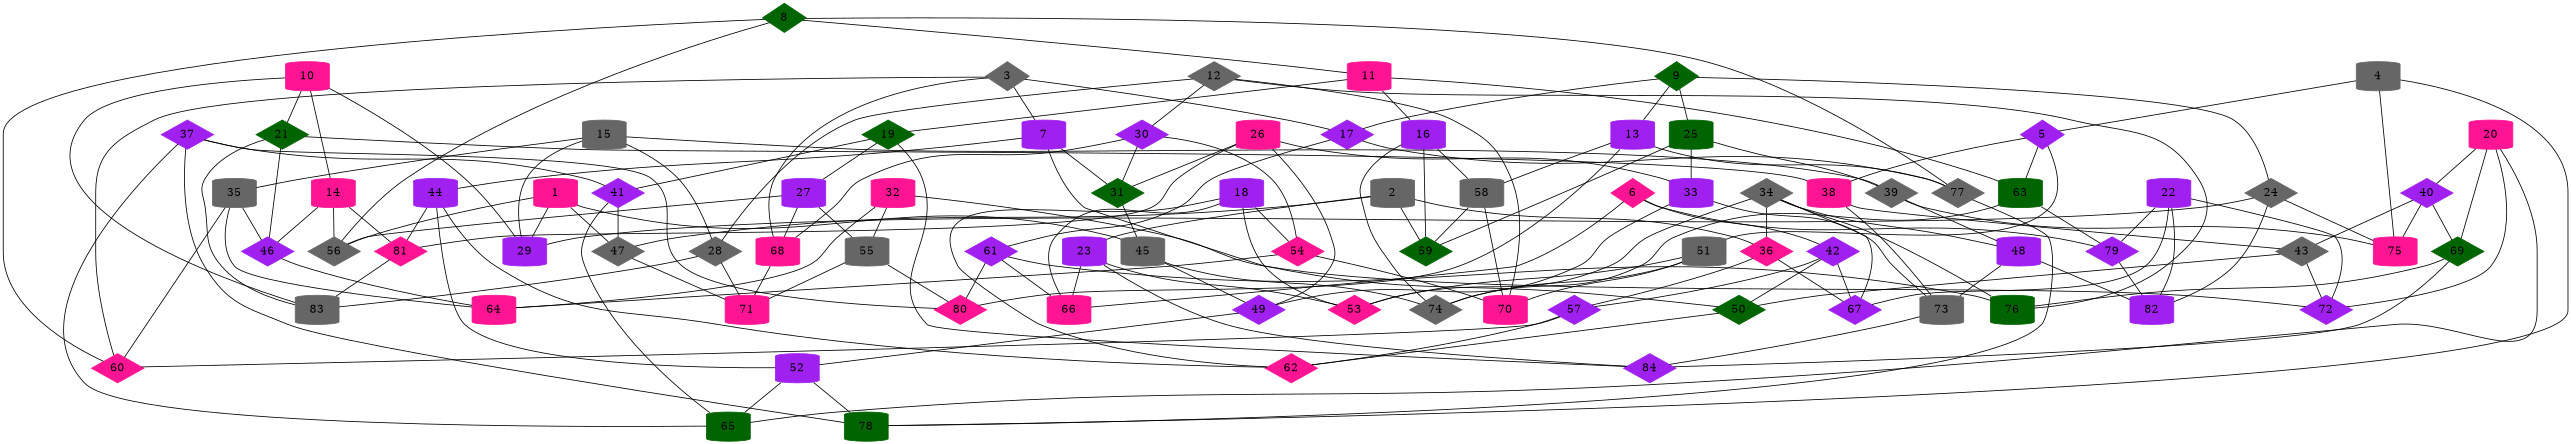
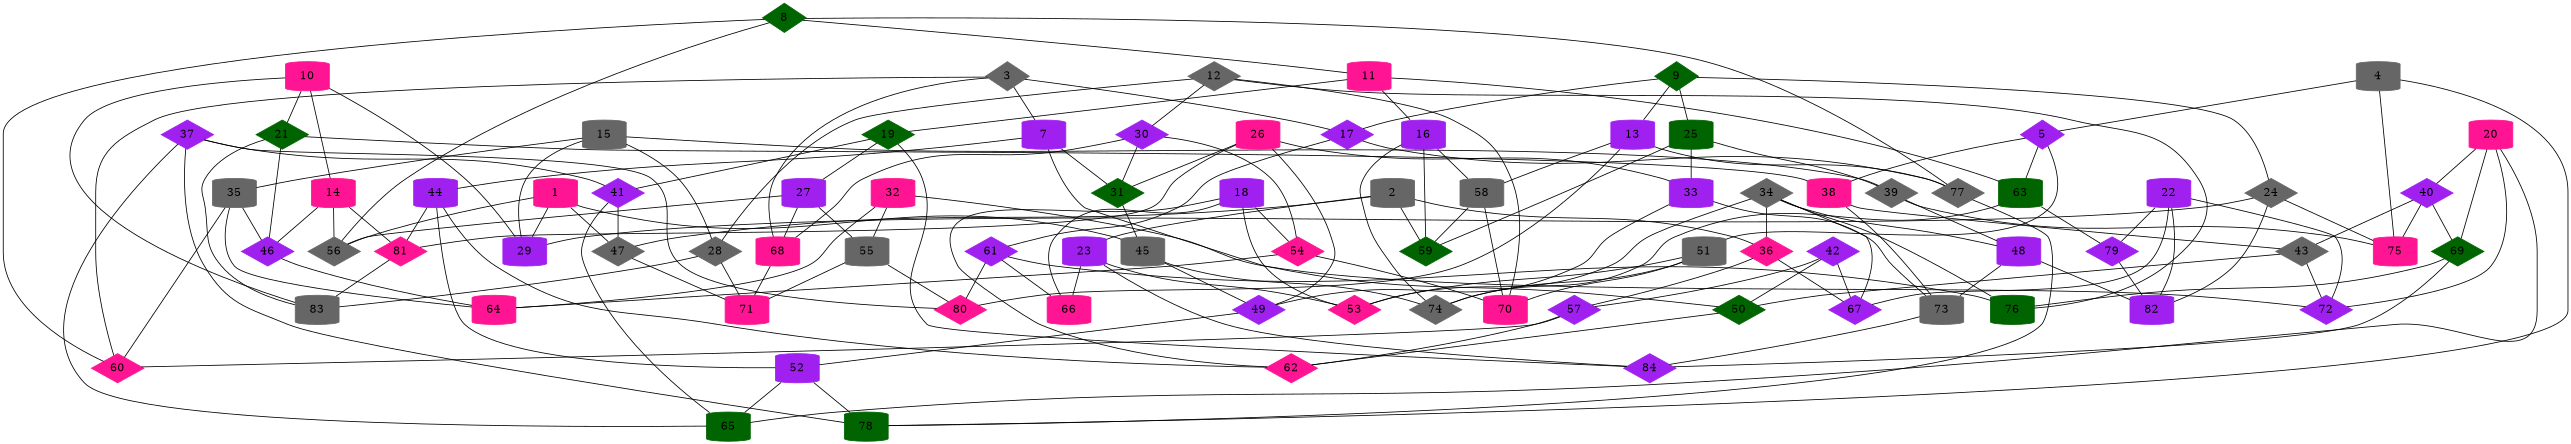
(1633, 193) -> none
